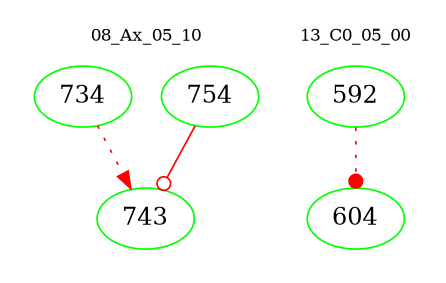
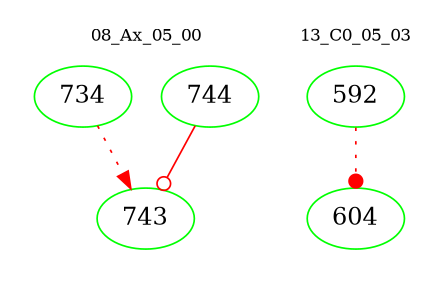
(147, 36) -> (147, 36)
(356, 36) -> (356, 36)
(210, 97) -> (210, 97)
